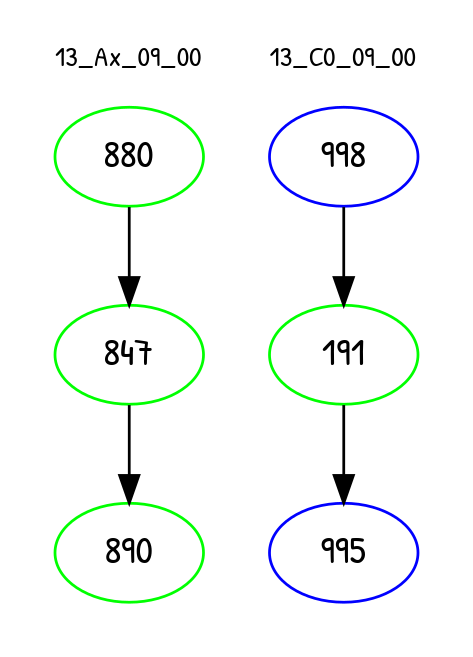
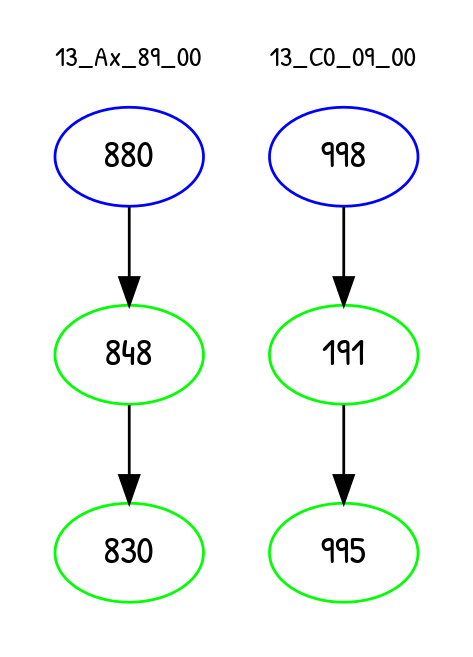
(129, 59) -> (129, 59)
(129, 157) -> (129, 157)
(129, 355) -> (129, 355)
(129, 553) -> (129, 553)
(344, 553) -> (344, 553)
